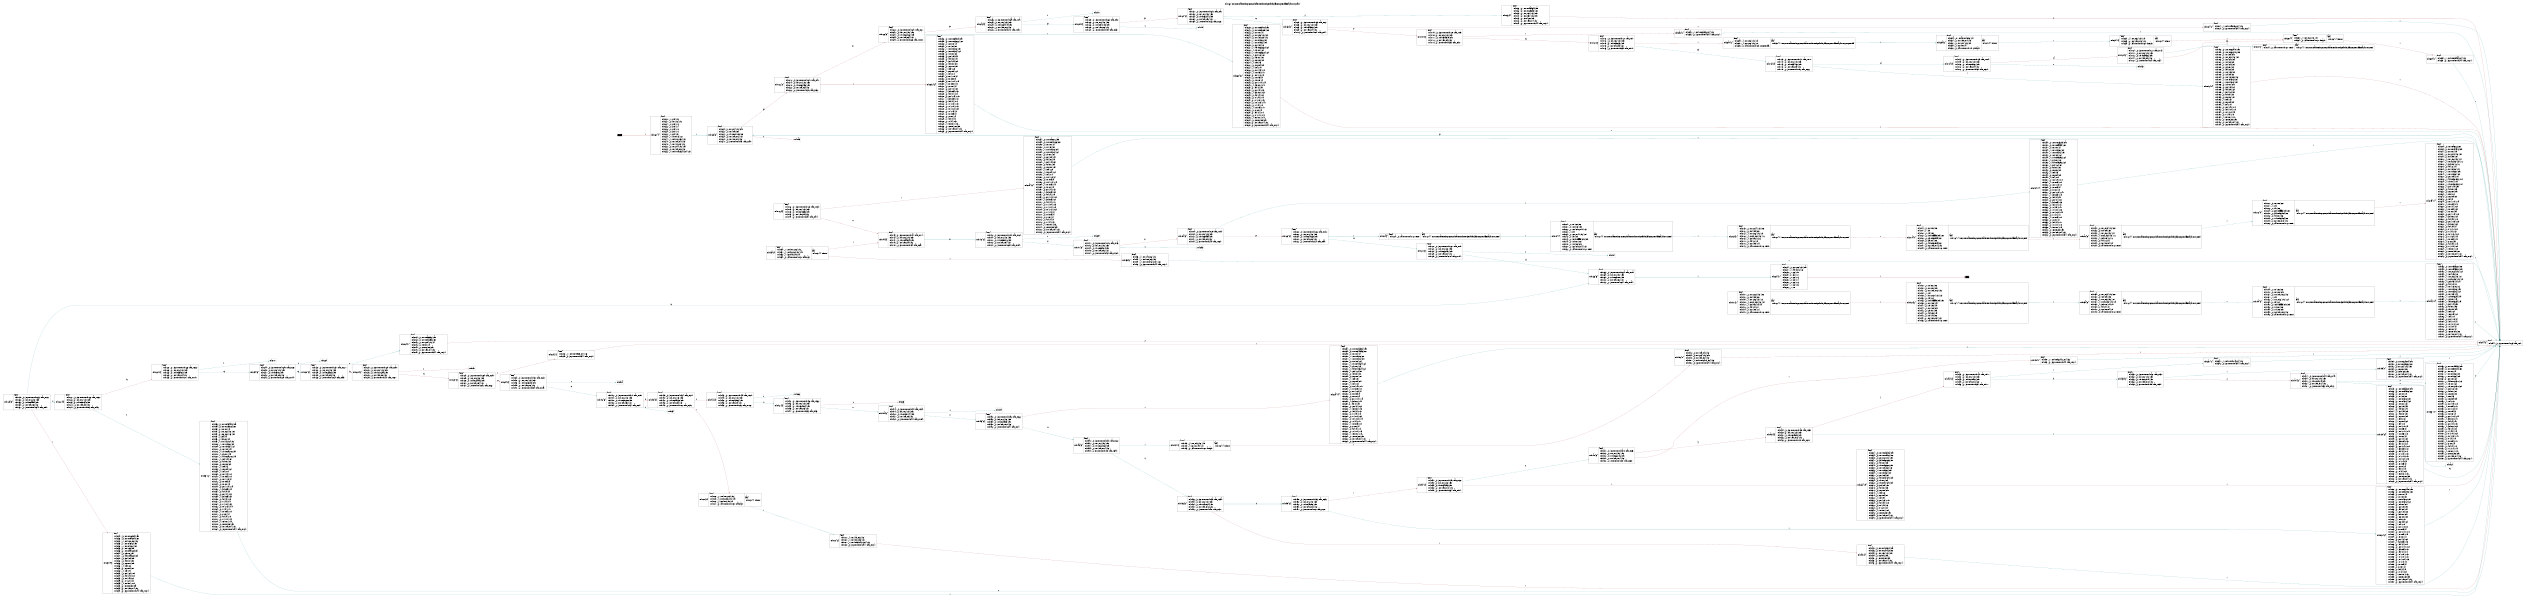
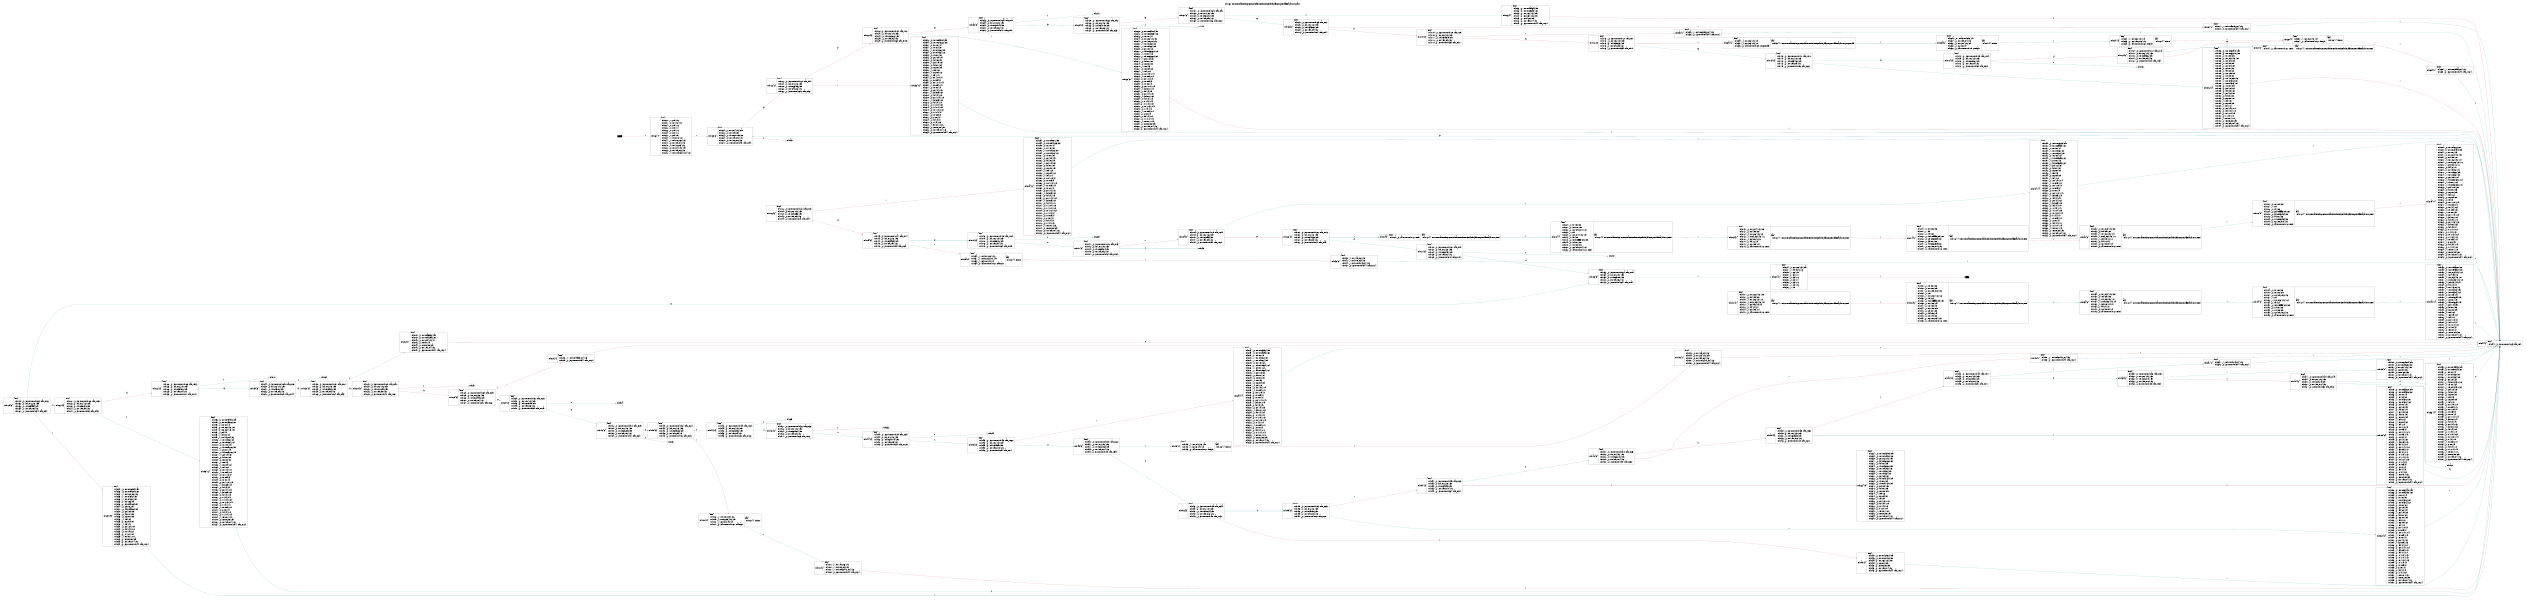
(853, 246) -> (934, 249)
